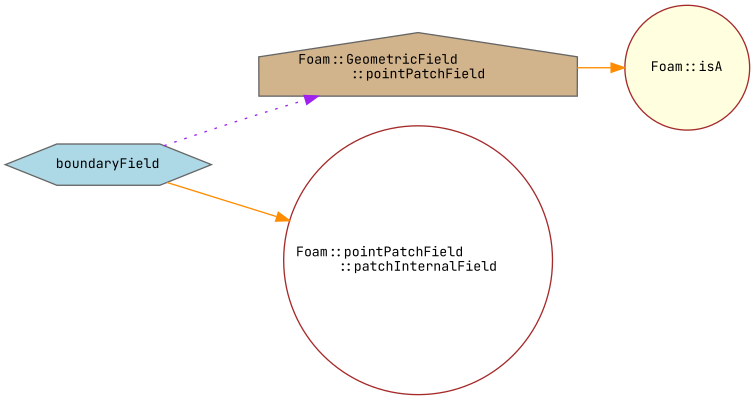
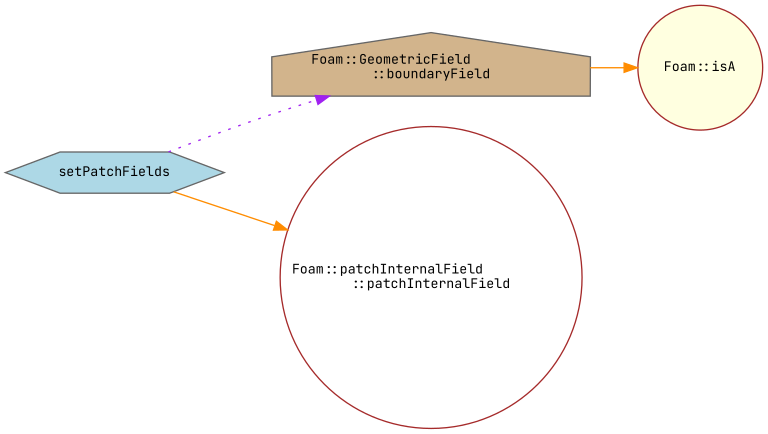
(418, 68) -> (431, 68)
(108, 165) -> (115, 173)
(418, 260) -> (431, 277)
